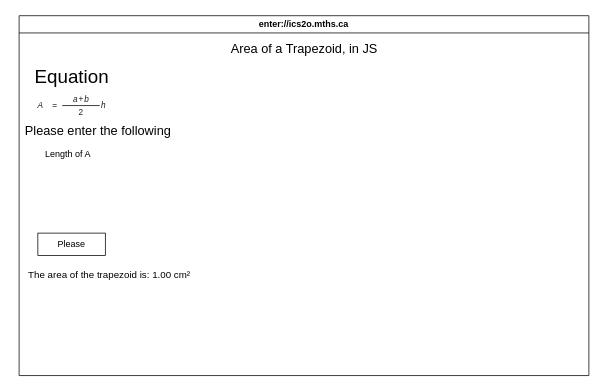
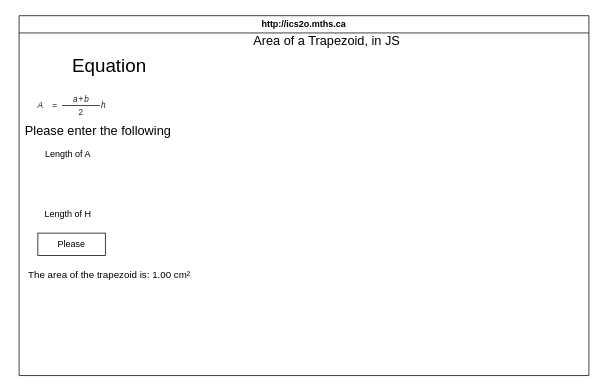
(304, 24) -> (304, 24)
(304, 49) -> (327, 42)
(72, 75) -> (109, 64)
none -> (68, 214)
